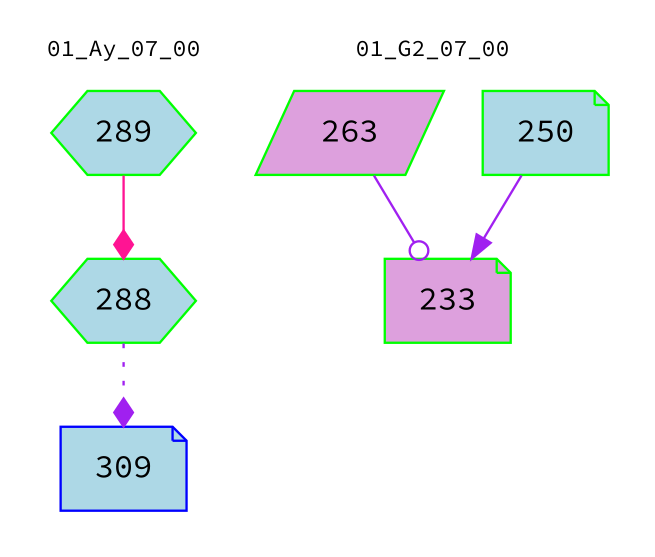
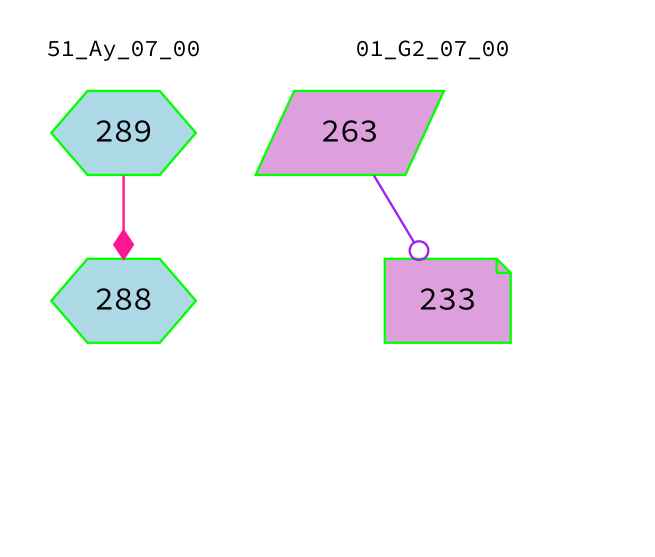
(125, 50) -> (125, 50)
(546, 133) -> none
(124, 469) -> none
